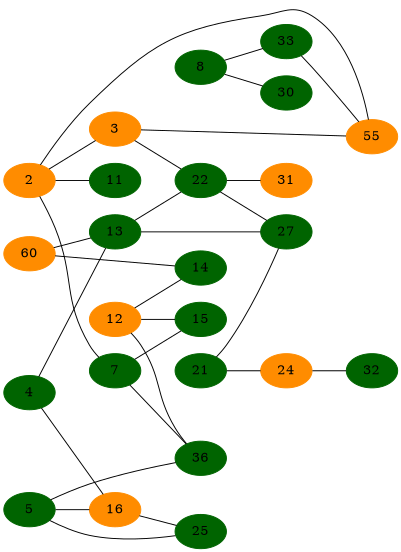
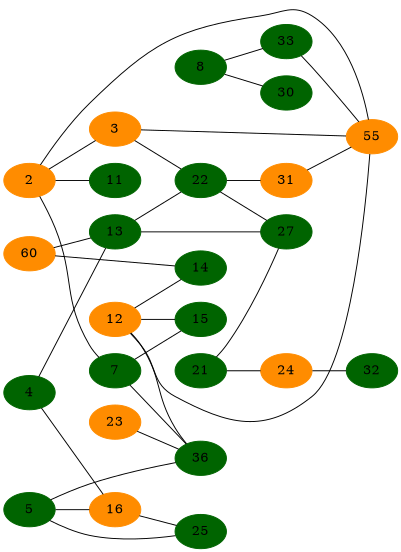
none -> (329, 159)
none -> (320, 386)
none -> (115, 422)
